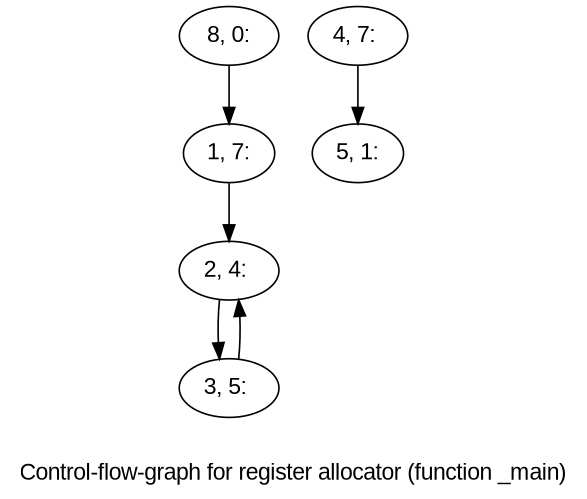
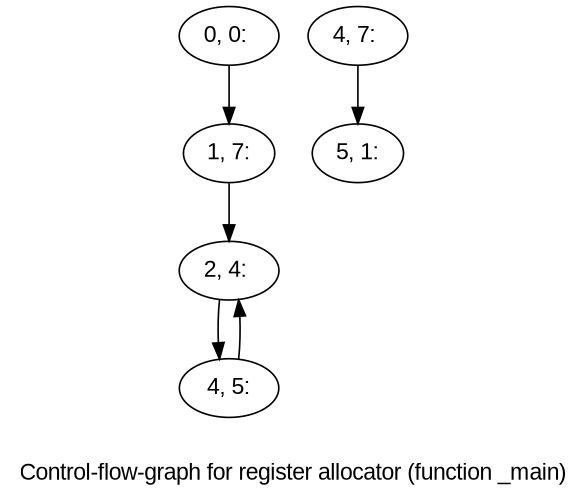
(229, 36) -> (229, 36)
(229, 388) -> (229, 388)
